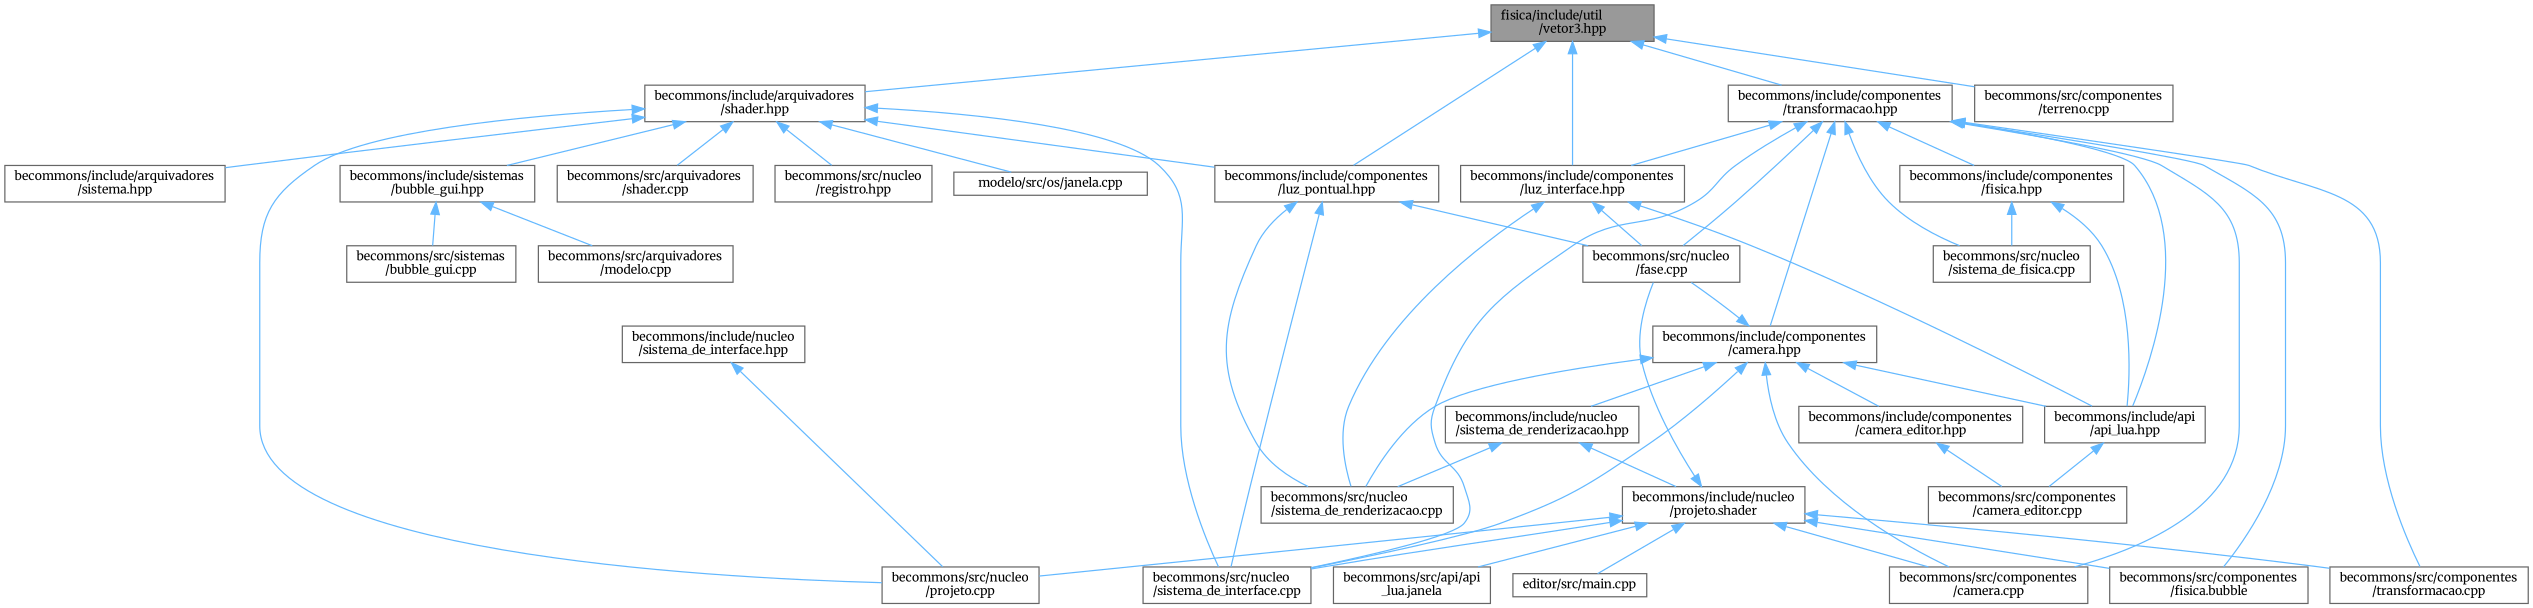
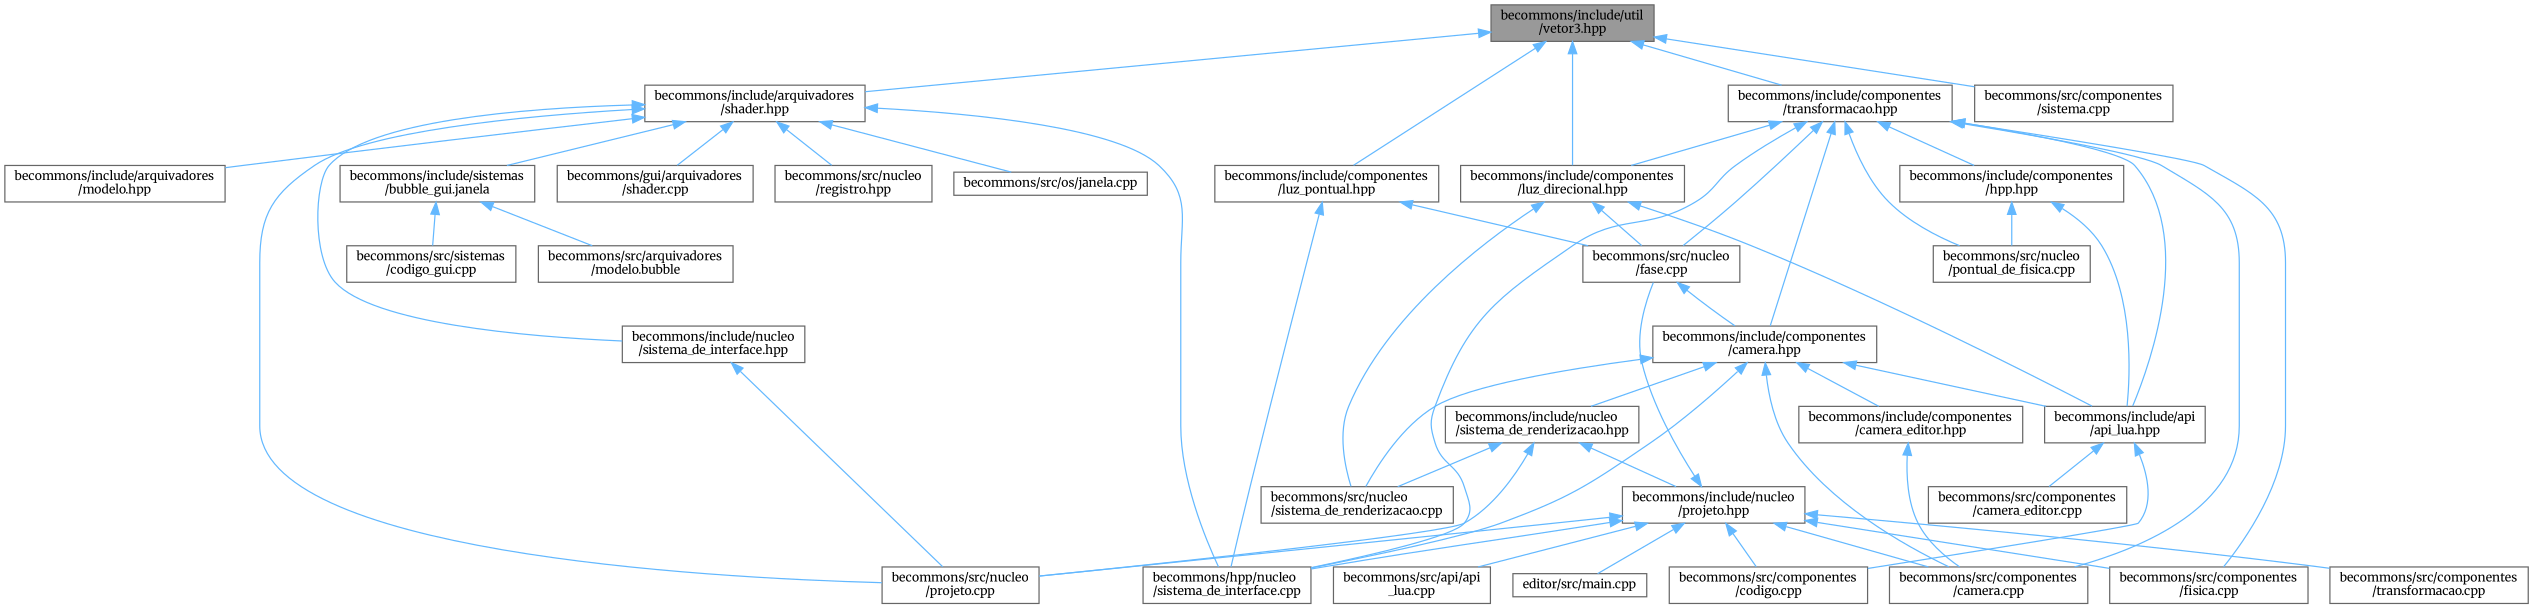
(1573, 23) -> (1573, 23)
(2074, 103) -> (2074, 103)
(1046, 144) -> (318, 216)
(115, 184) -> (115, 184)
(437, 184) -> (437, 184)
(655, 184) -> (655, 184)
(1051, 184) -> (1051, 184)
(1573, 184) -> (1573, 184)
(2012, 184) -> (2012, 184)
(2344, 200) -> none
(431, 264) -> (431, 264)
(636, 264) -> (636, 264)
(2012, 264) -> (2012, 264)
(1716, 300) -> (1711, 308)
(1227, 355) -> none
(1975, 468) -> (1915, 516)
(1714, 505) -> (1714, 505)
none -> (1300, 548)
(1227, 585) -> (1227, 585)
(1412, 585) -> (1412, 585)
none -> (1768, 585)
(2209, 585) -> (2209, 585)
